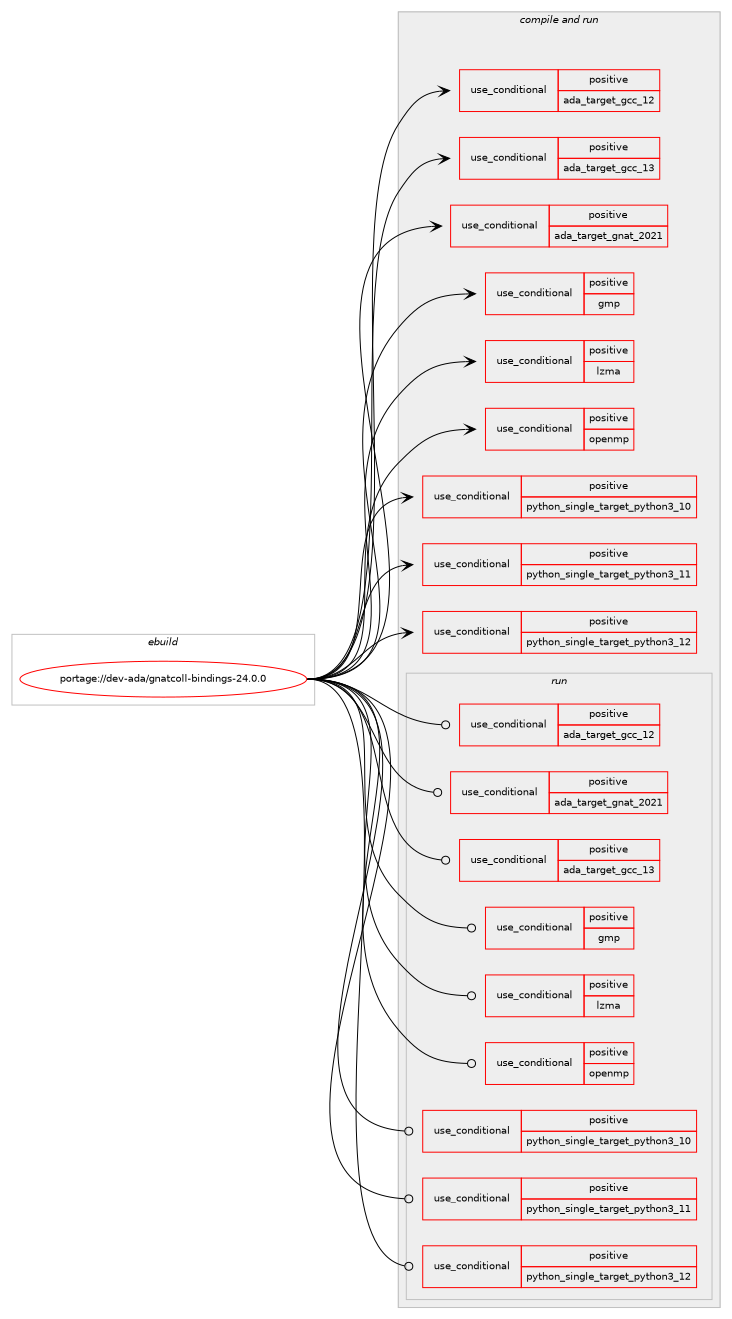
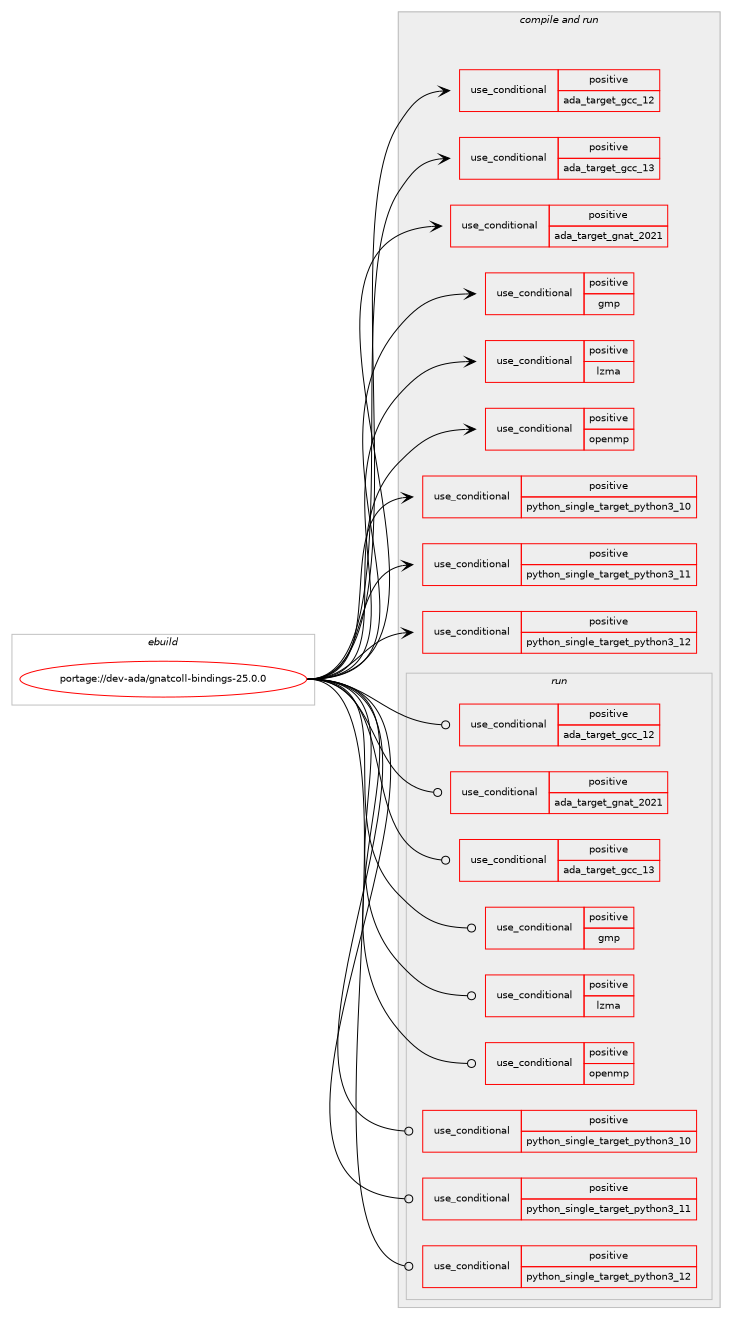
(163, 679) -> (163, 679)
